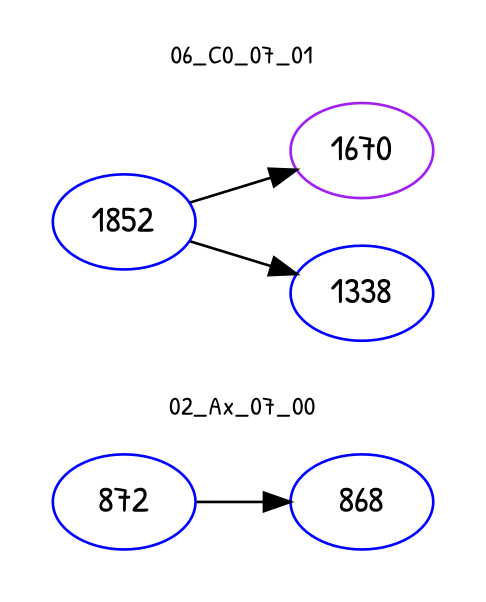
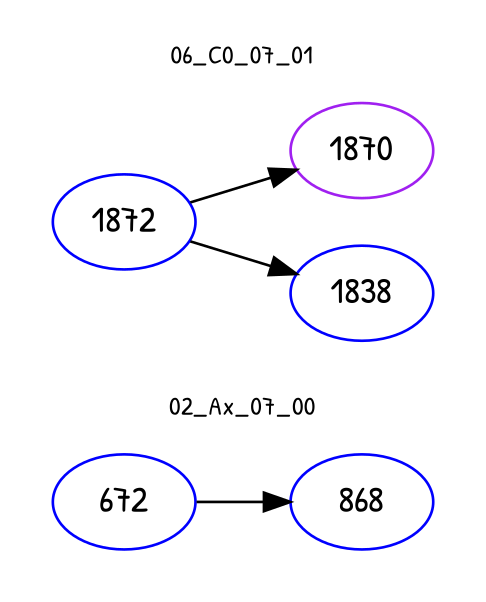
(362, 151) -> (362, 151)
(124, 222) -> (124, 222)
(362, 293) -> (362, 293)
(124, 502) -> (124, 502)
